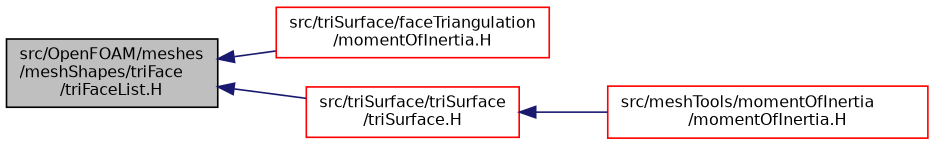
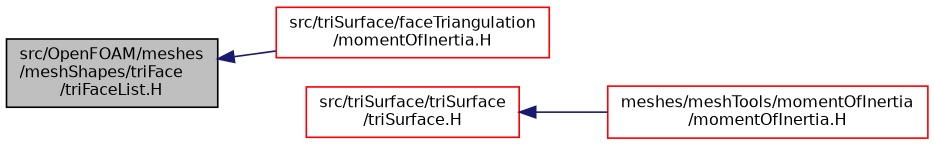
(270, 94) -> none
(768, 112) -> (768, 112)
